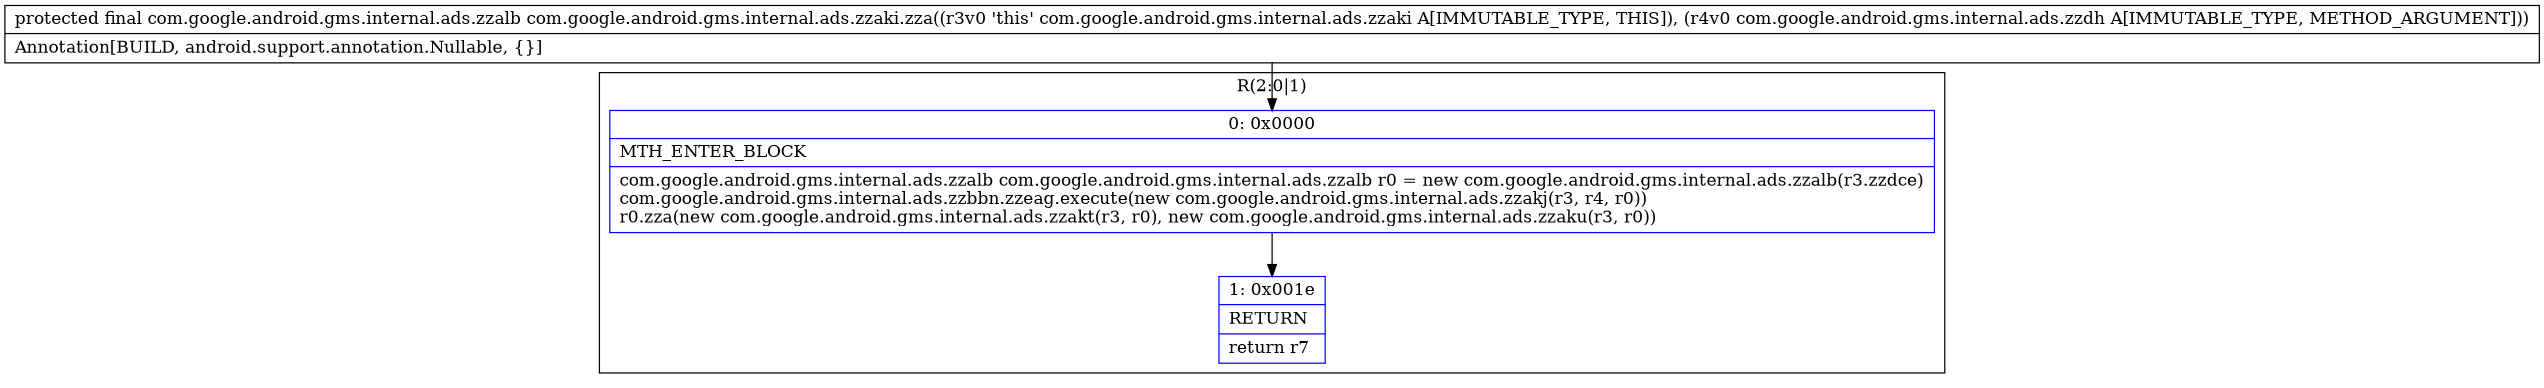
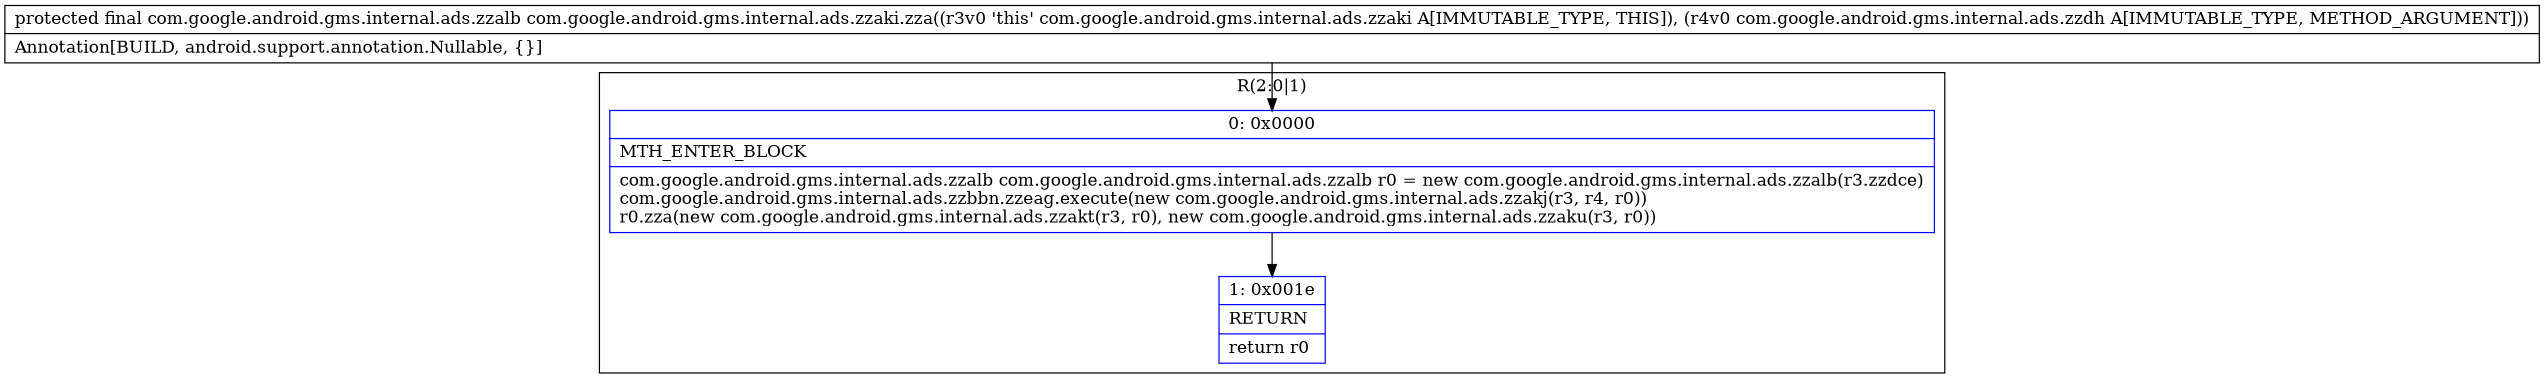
(1270, 348) -> (1270, 348)
